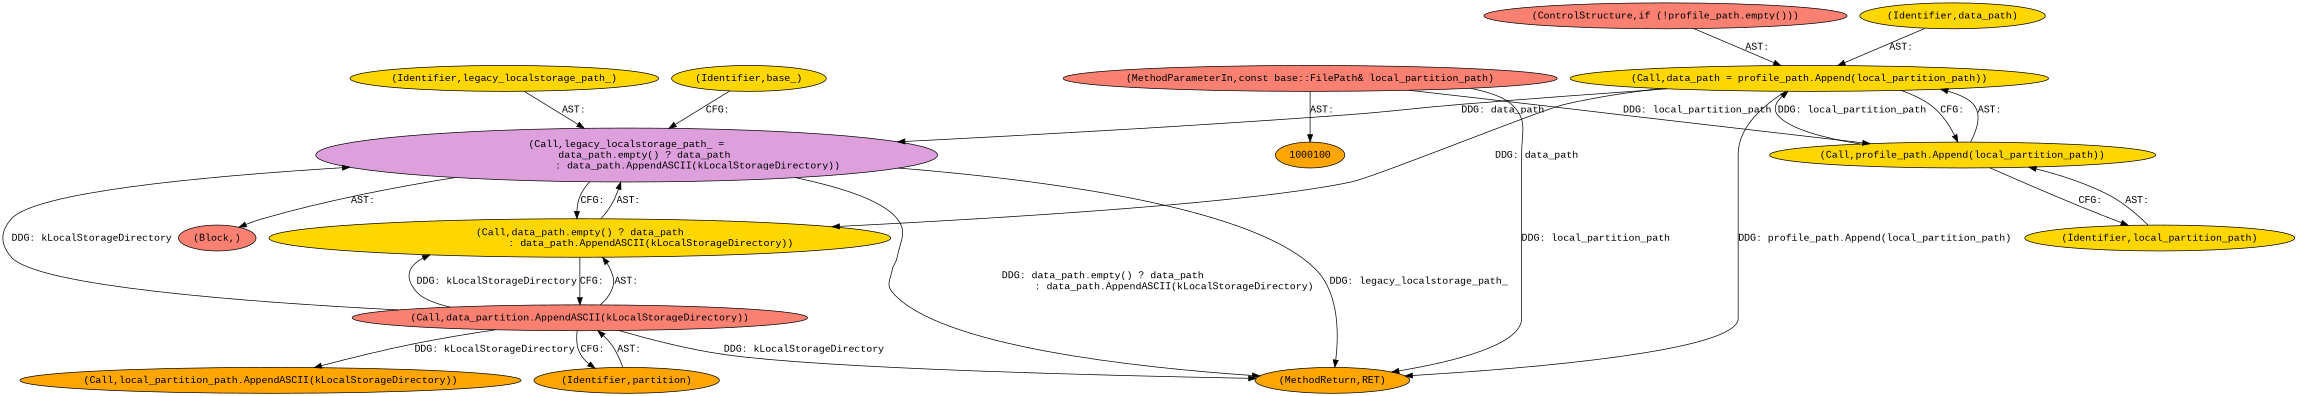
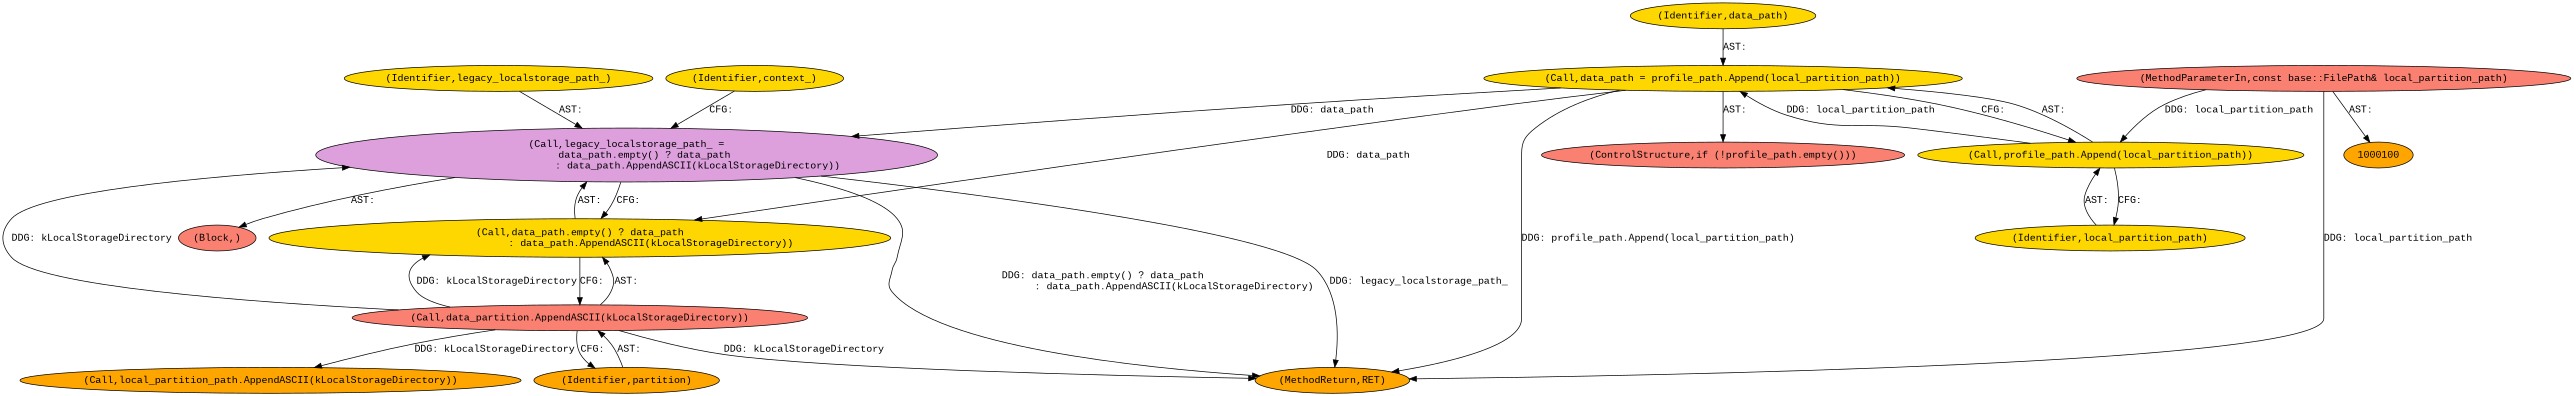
(1734, 46) -> (1723, 113)
(749, 78) -> (755, 78)
